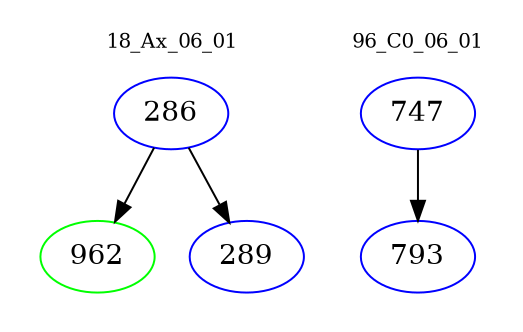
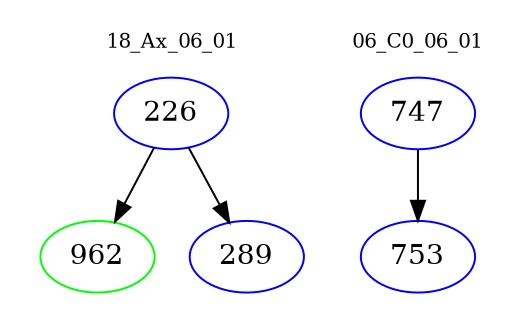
(418, 43) -> (418, 43)
(171, 113) -> (171, 113)
(418, 257) -> (418, 257)
